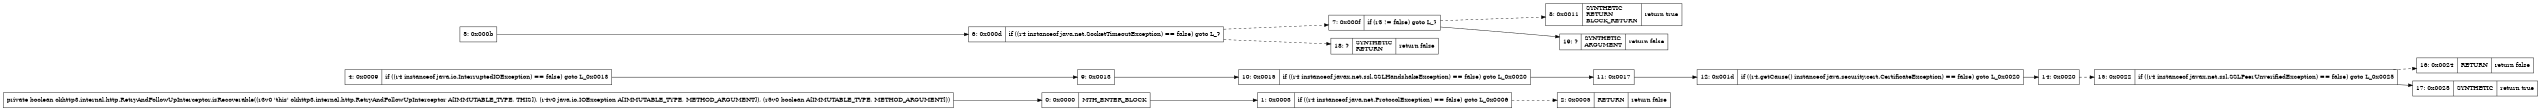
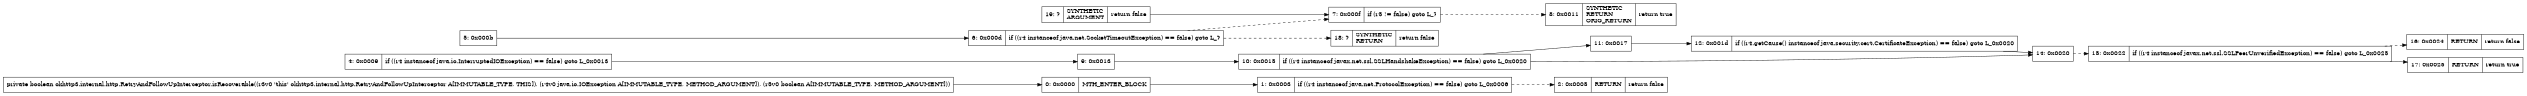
(1612, 21) -> (1609, 21)
(1498, 32) -> (1237, 15)
none -> (1779, 60)
(2475, 88) -> (2465, 65)
